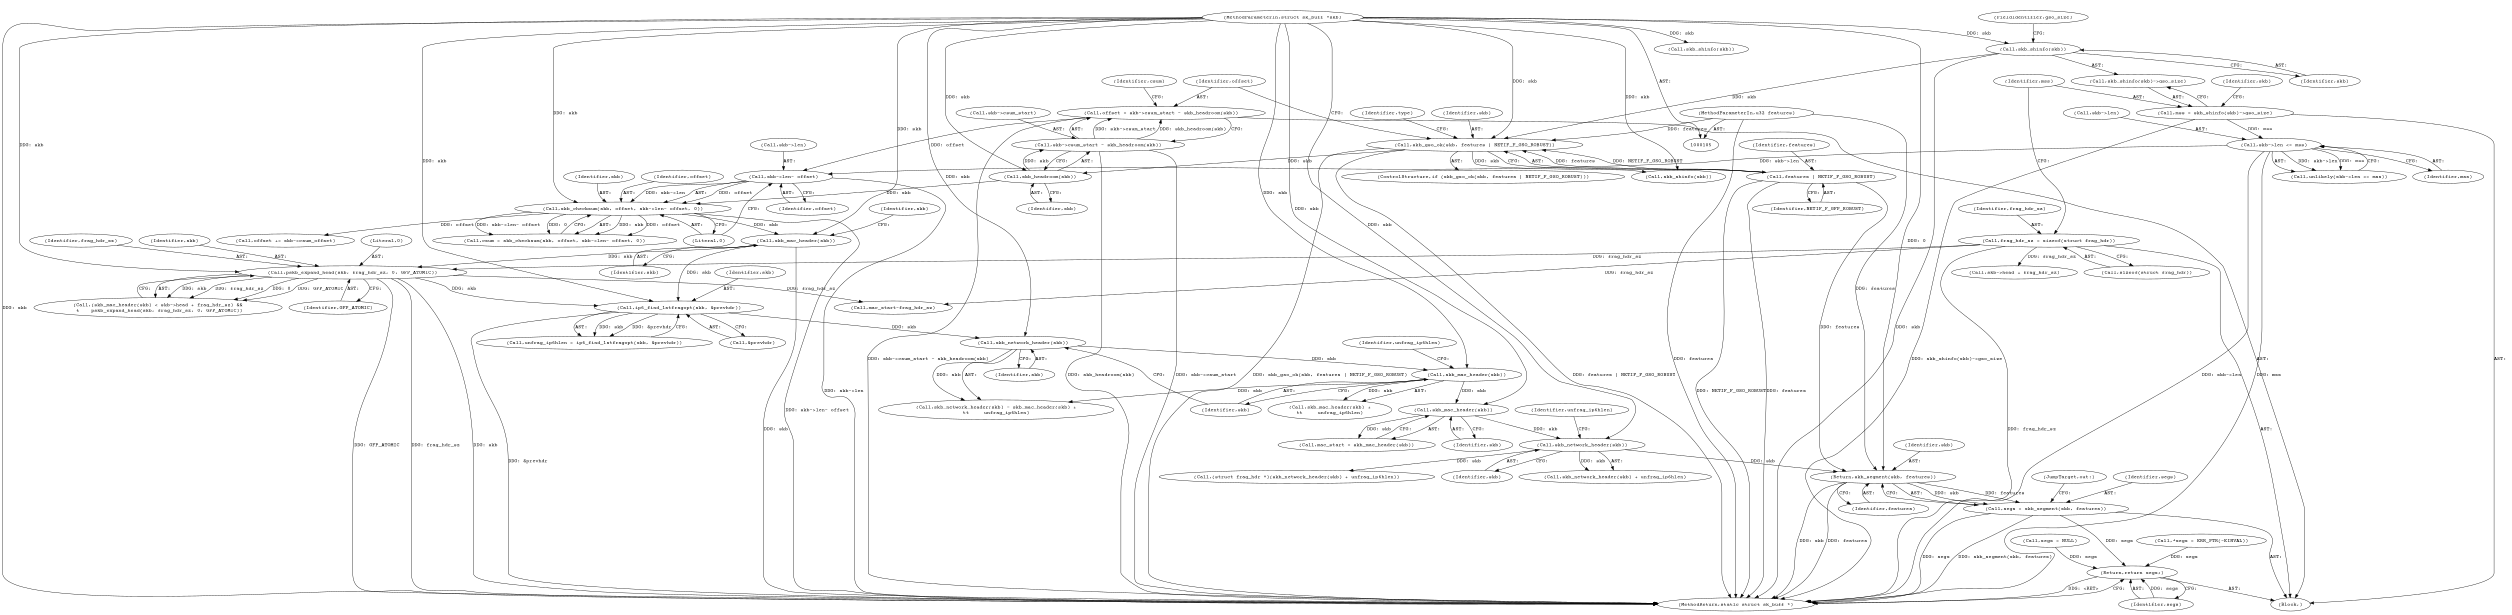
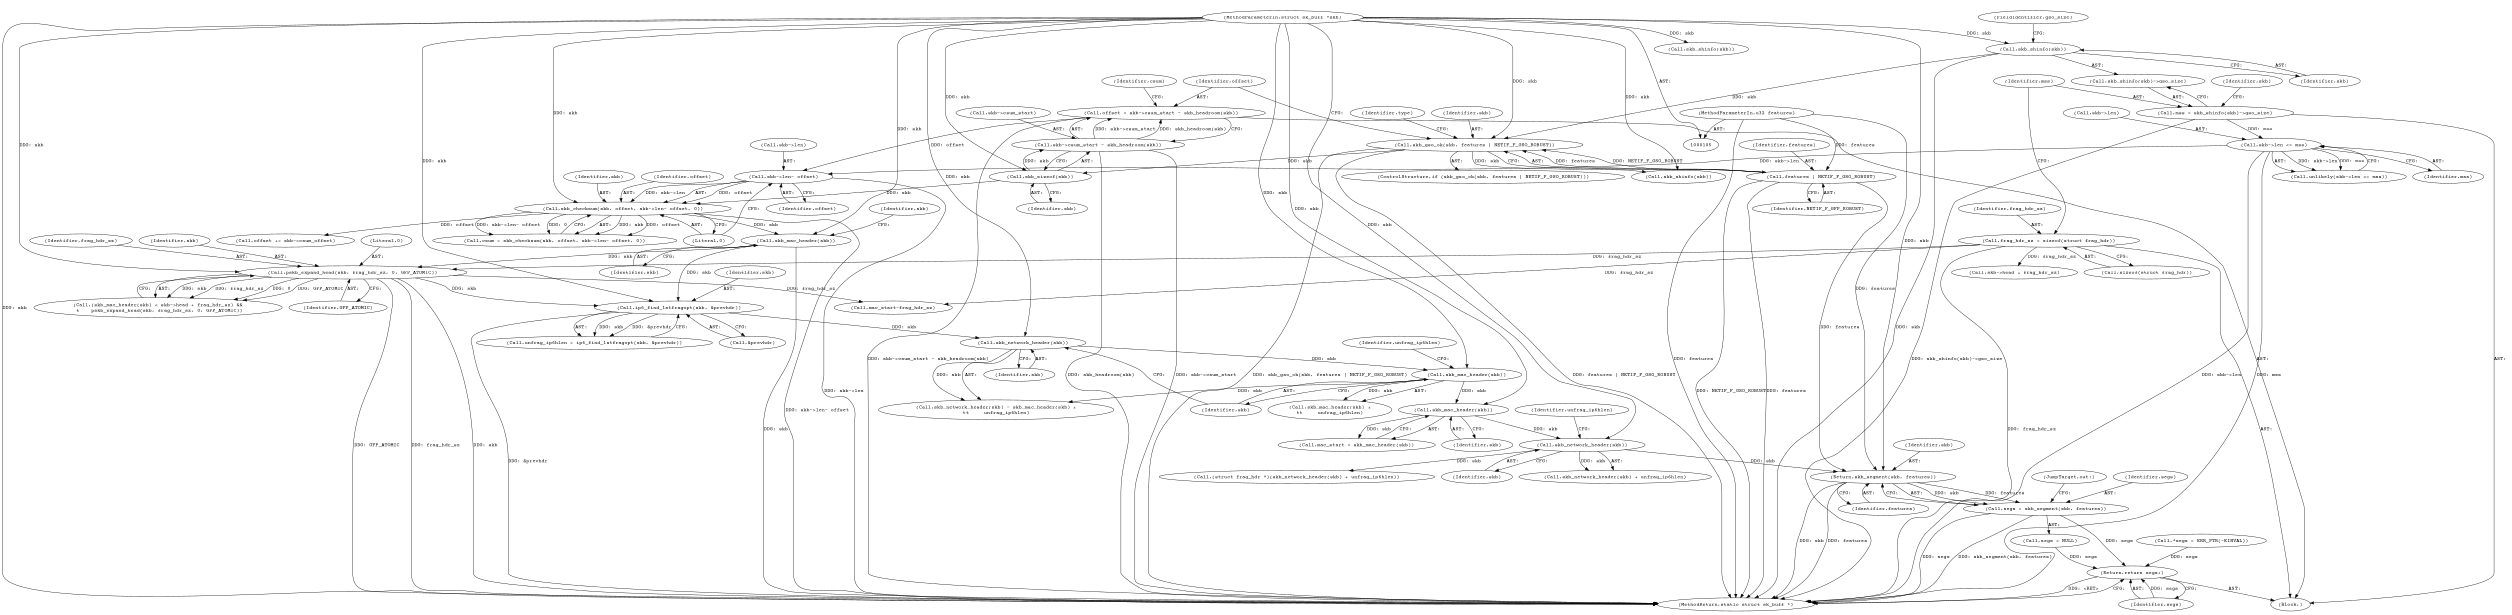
(1638, 132) -> (1822, 131)
(1040, 177) -> (1040, 177)
(1917, 241) -> (1917, 241)
(2226, 522) -> (2048, 523)
